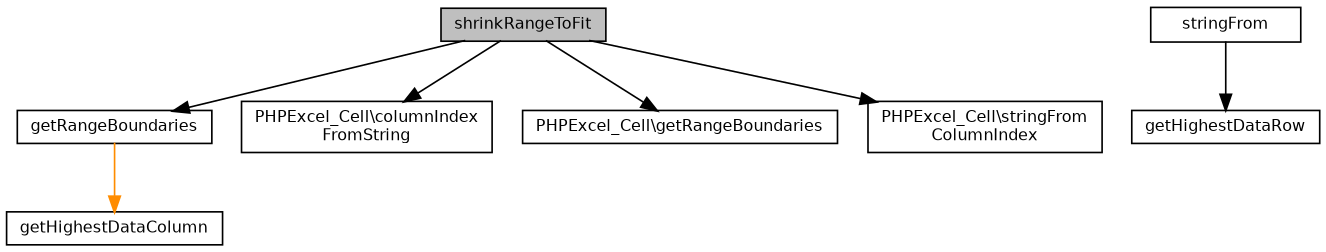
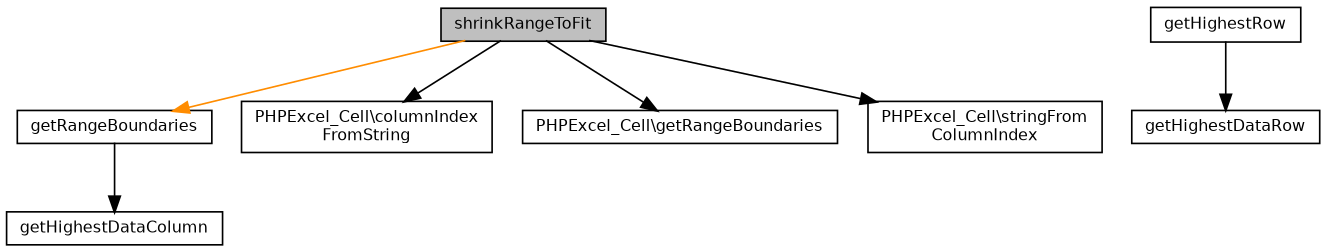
(1226, 25) -> (1226, 25)
(327, 74) -> (327, 74)
(115, 169) -> (115, 169)
